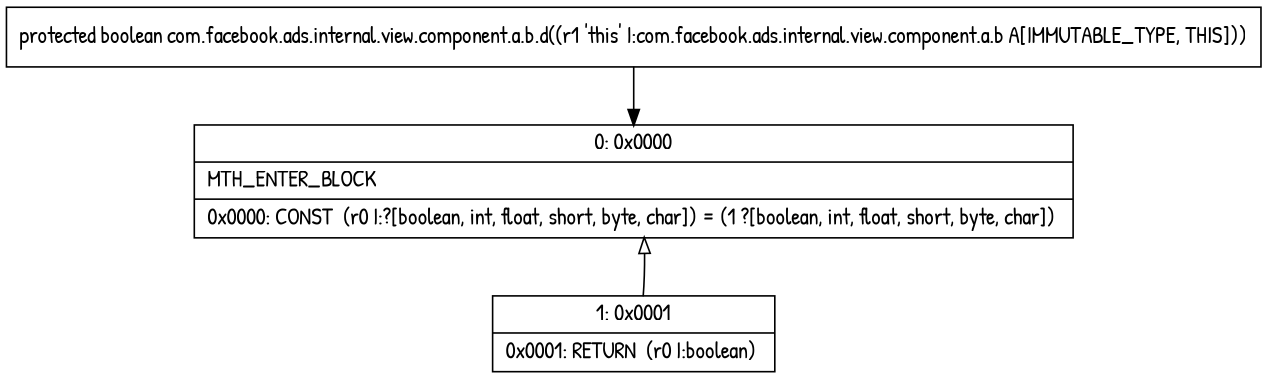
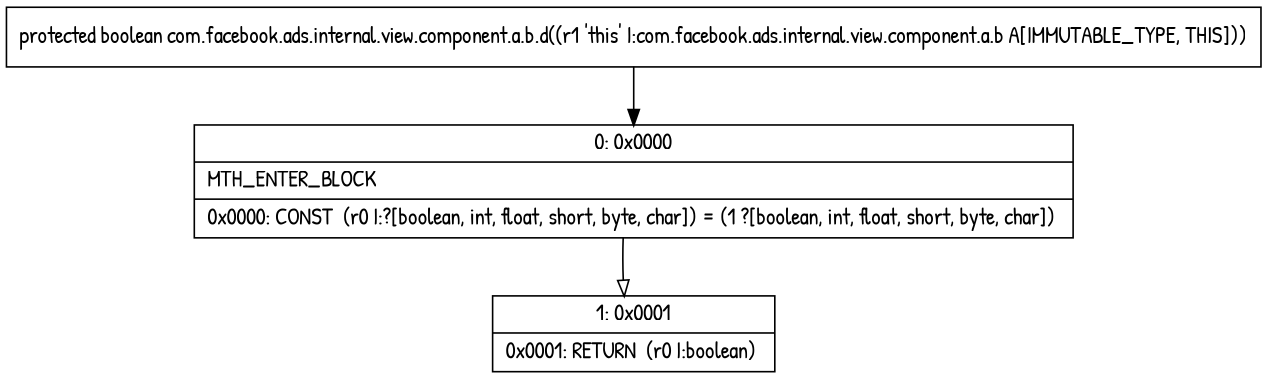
(644, 275) -> (623, 259)
